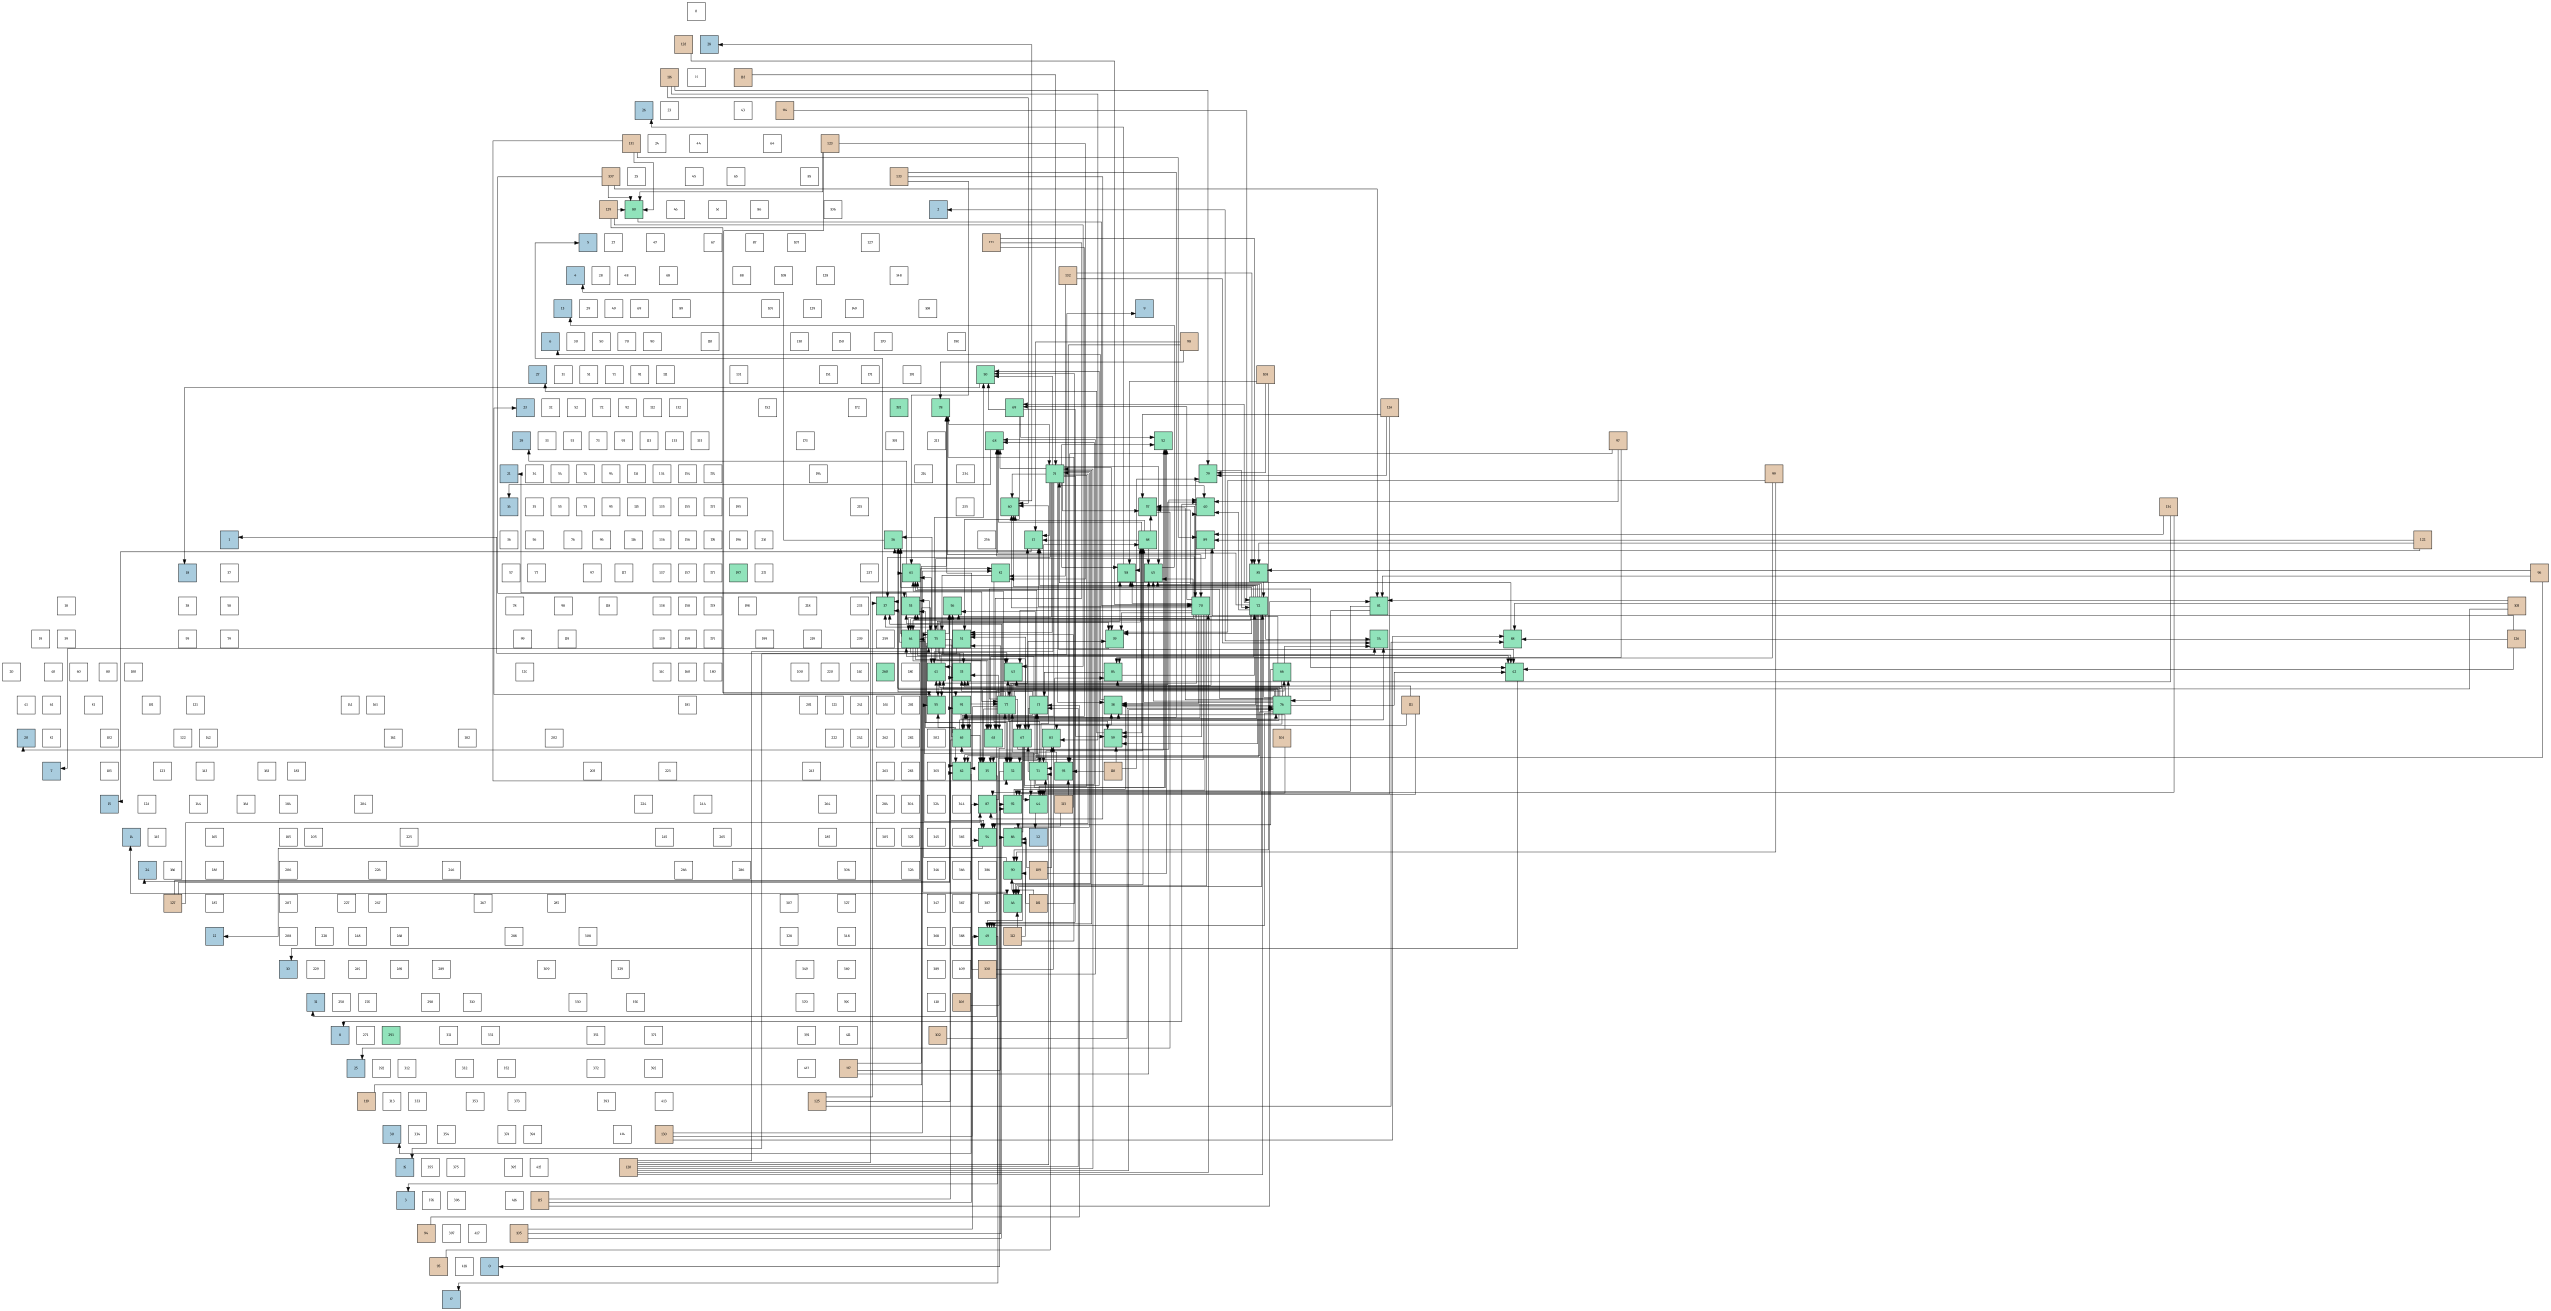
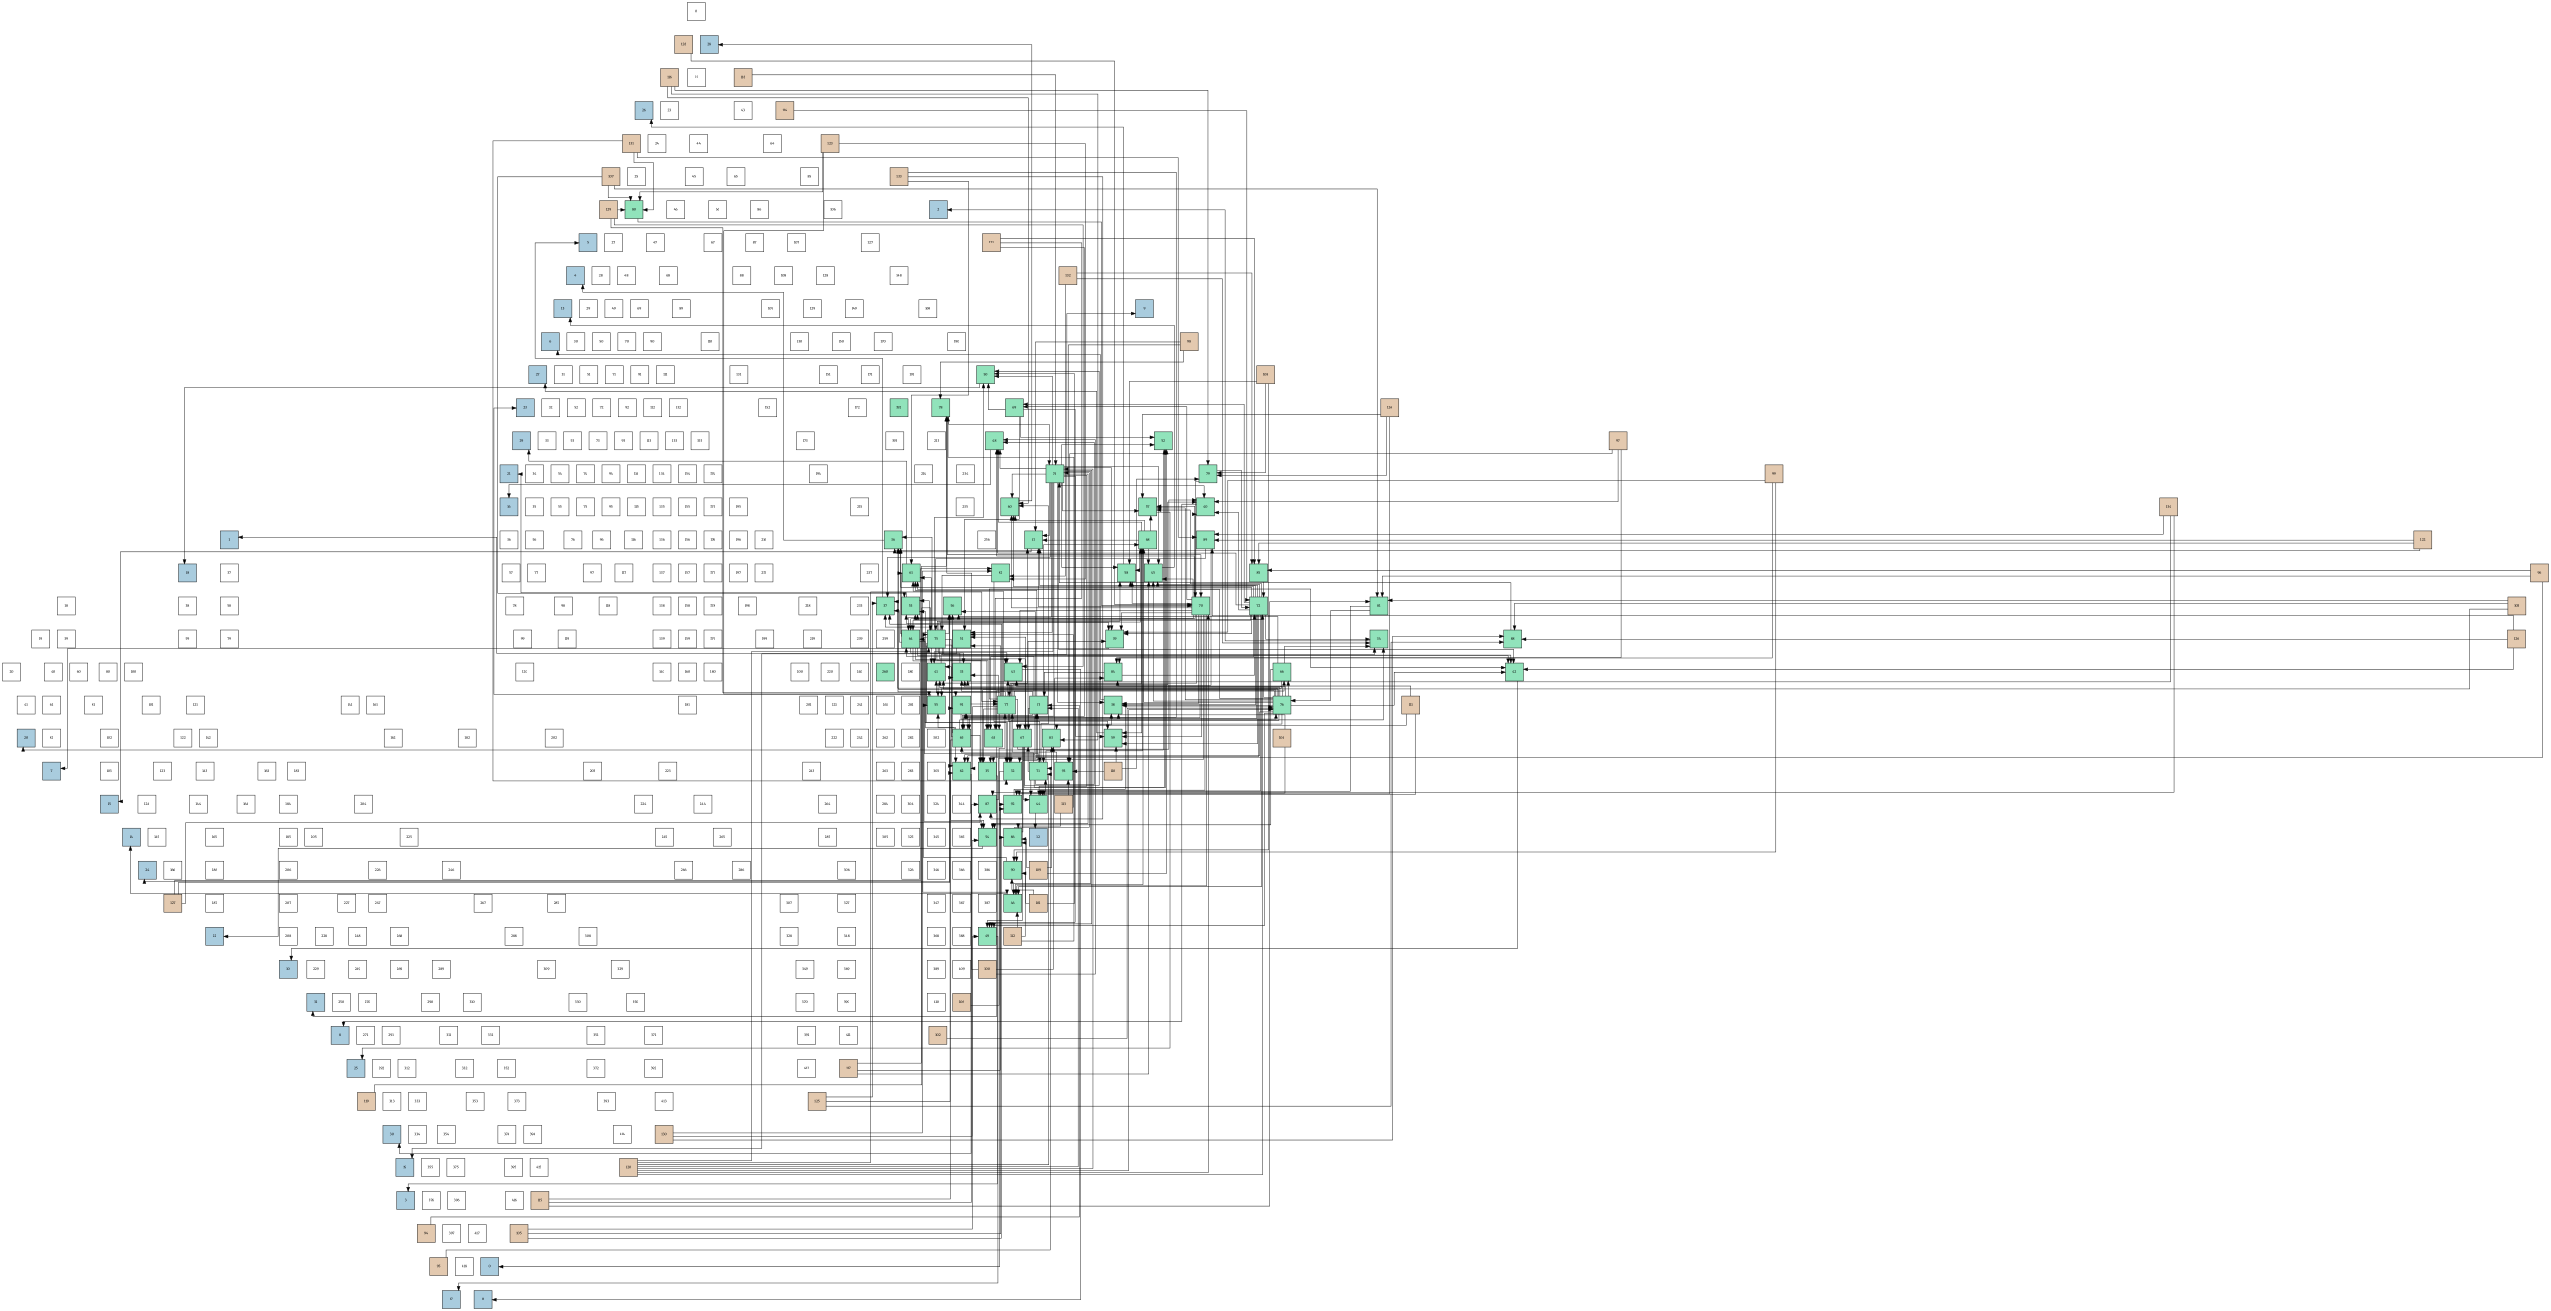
(738, 573) -> (738, 573)
(391, 1035) -> (391, 1035)
none -> (483, 1300)
